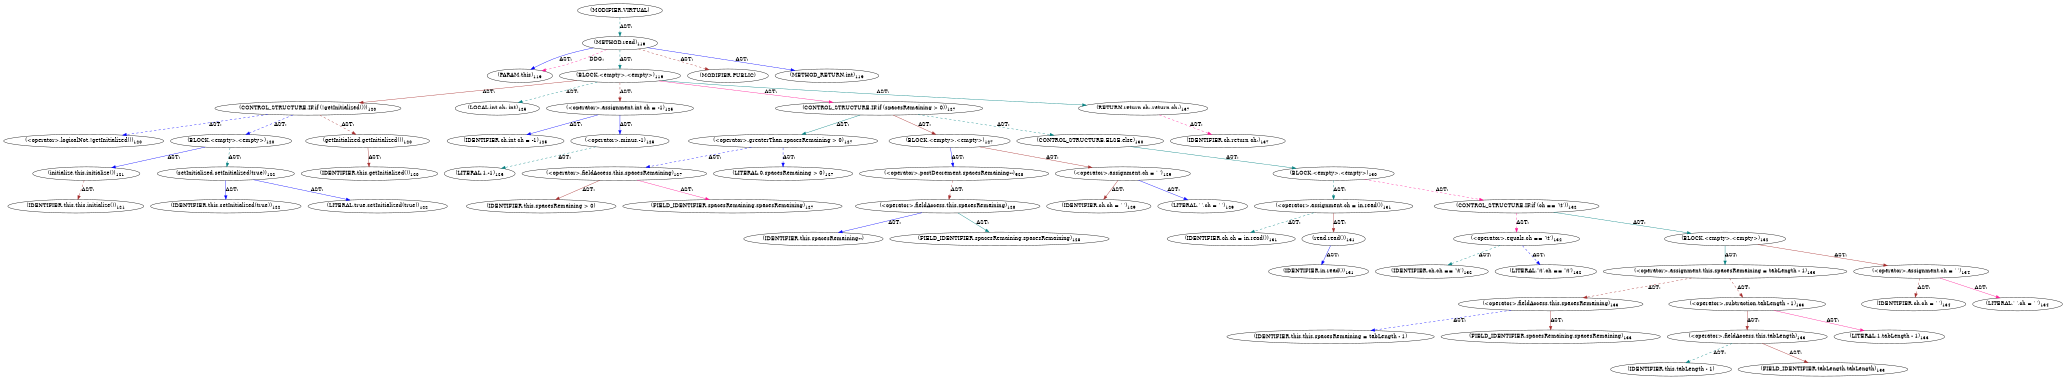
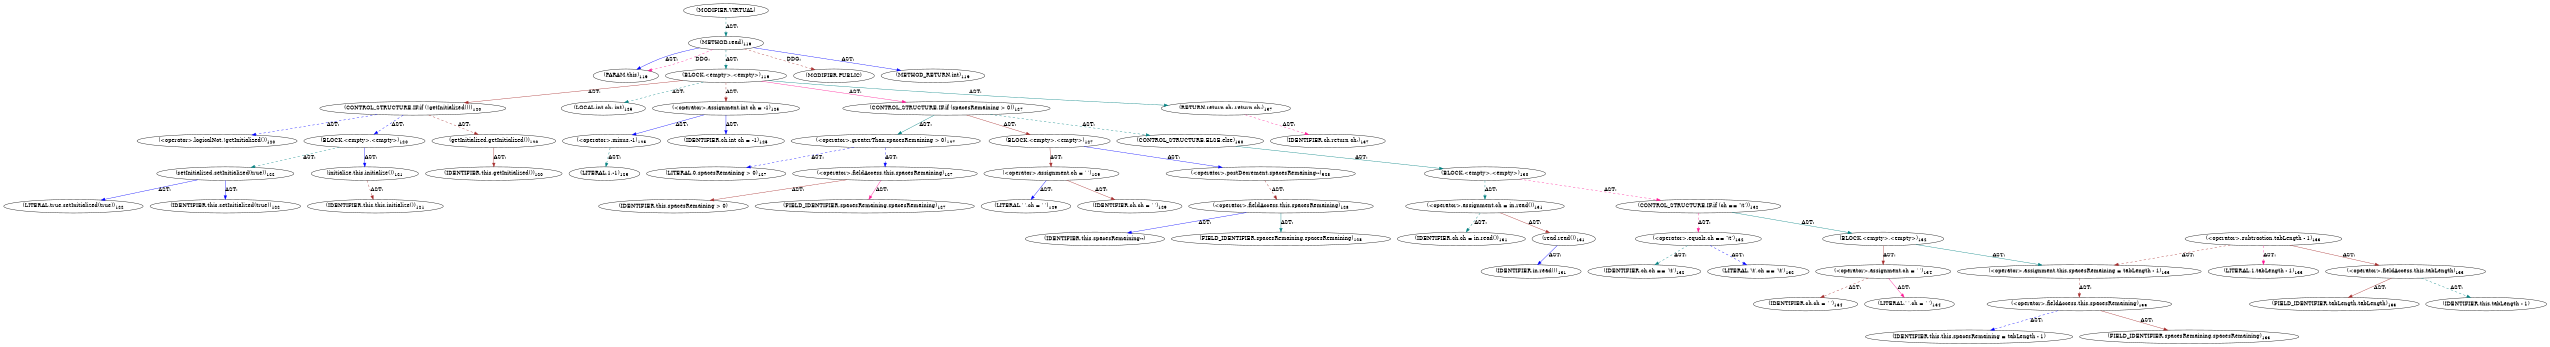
(688, 59) -> (795, 59)
(1735, 286) -> (2174, 255)
(1817, 320) -> (2263, 253)
